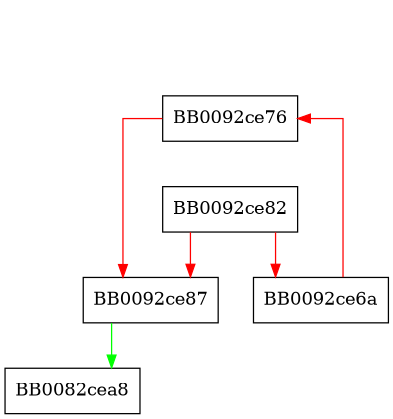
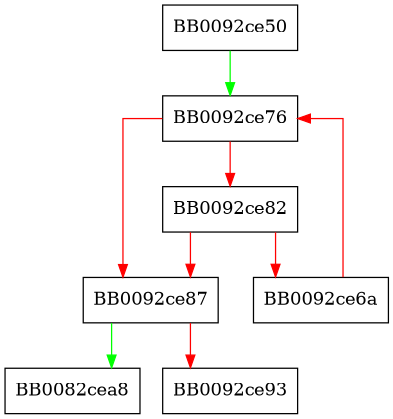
none -> (230, 28)
none -> (230, 157)
none -> (230, 391)
